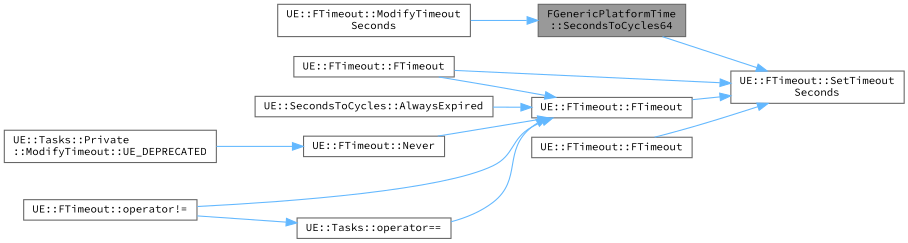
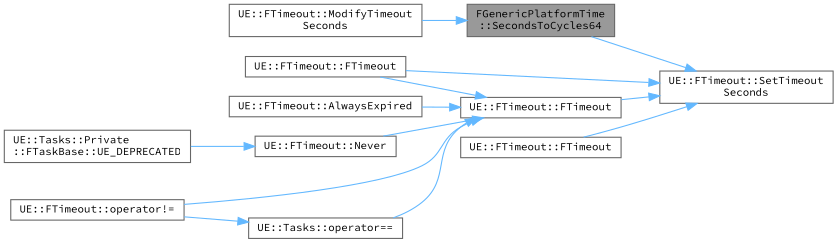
(374, 107) -> (326, 107)
(110, 146) -> (97, 146)
